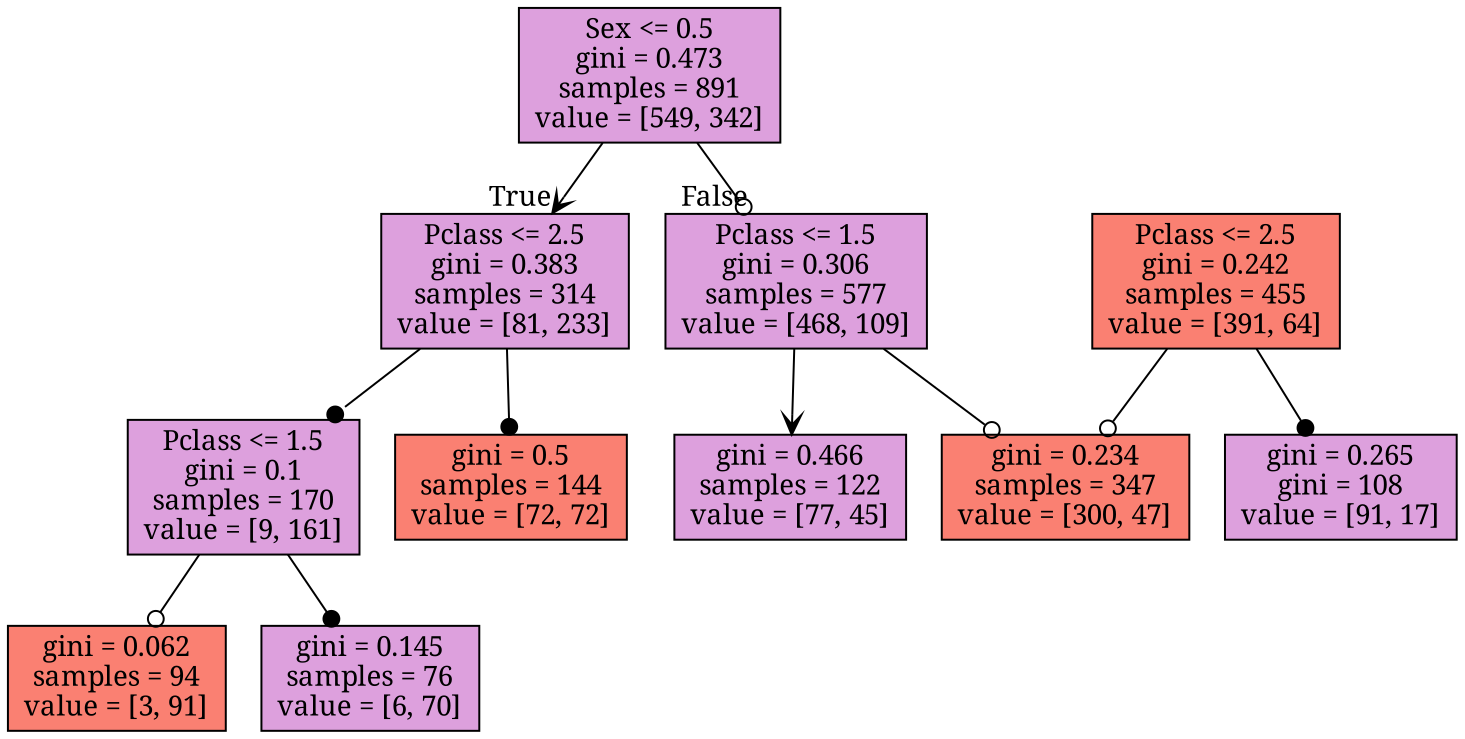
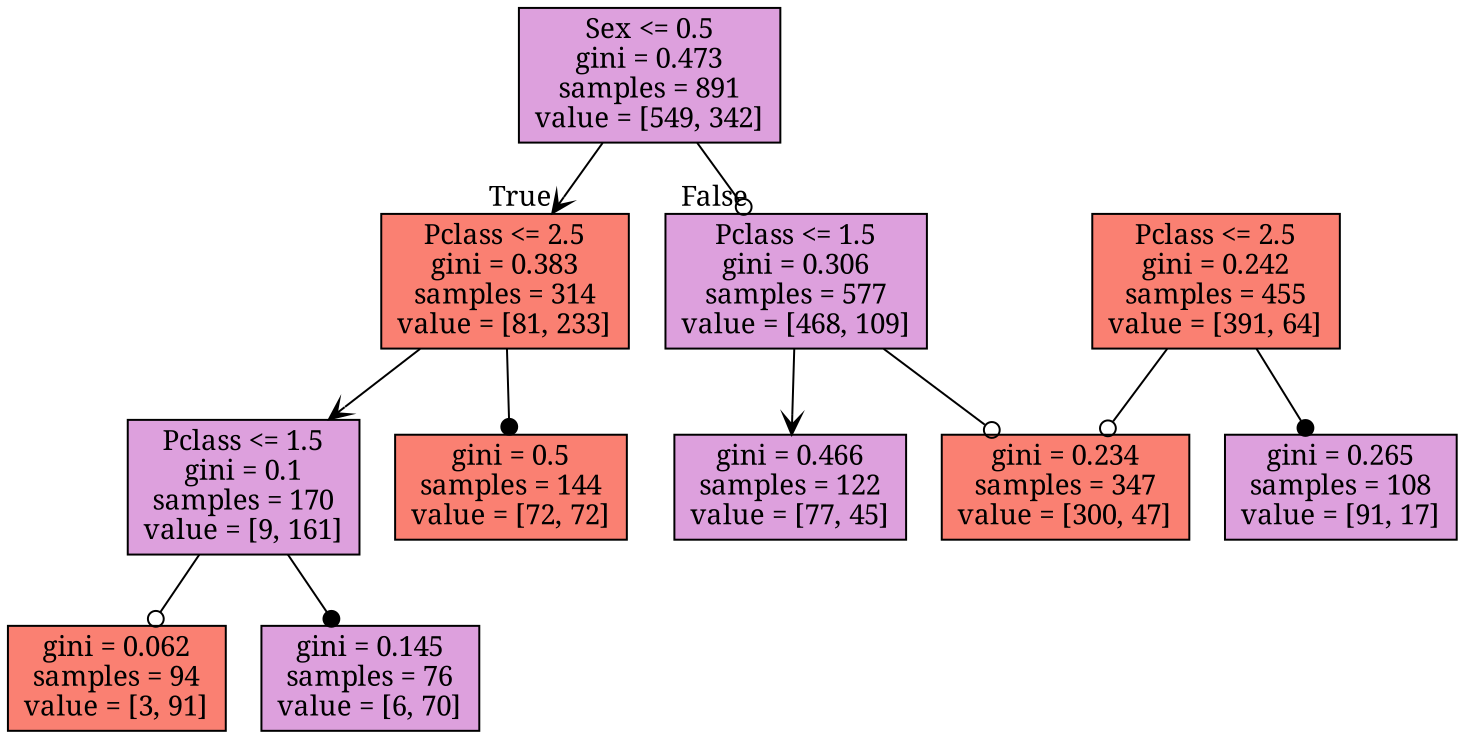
(505, 281) -> (505, 281)
(383, 378) -> (383, 378)
(1341, 487) -> (1341, 487)
